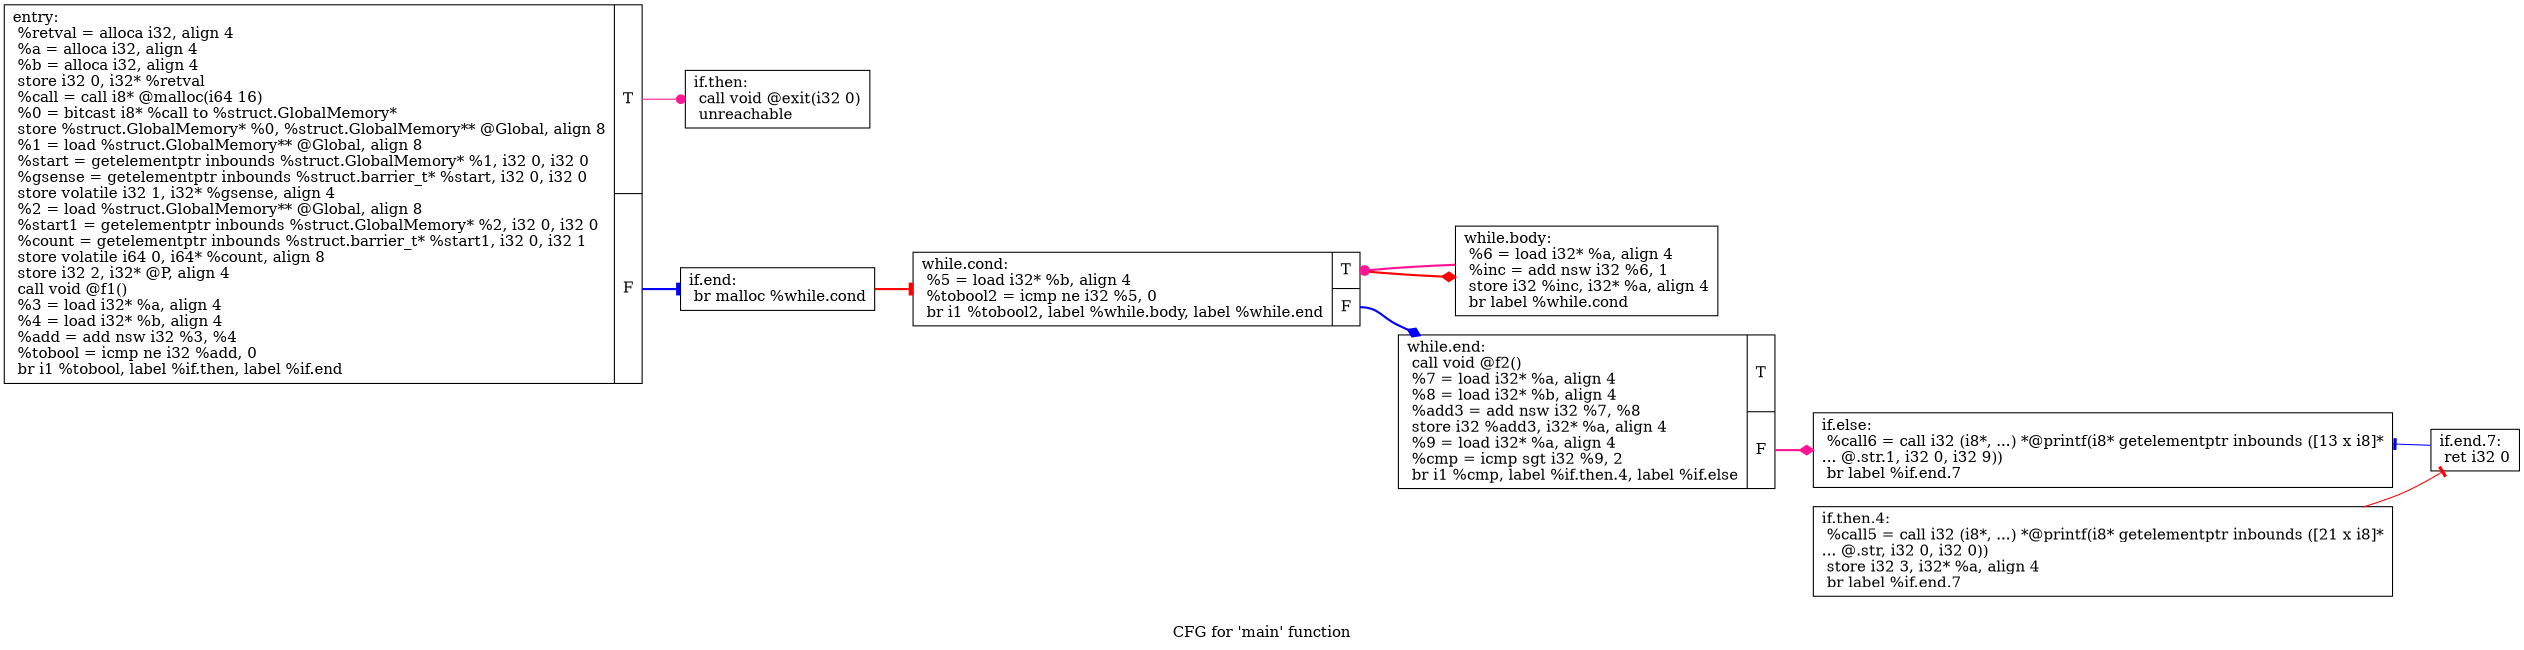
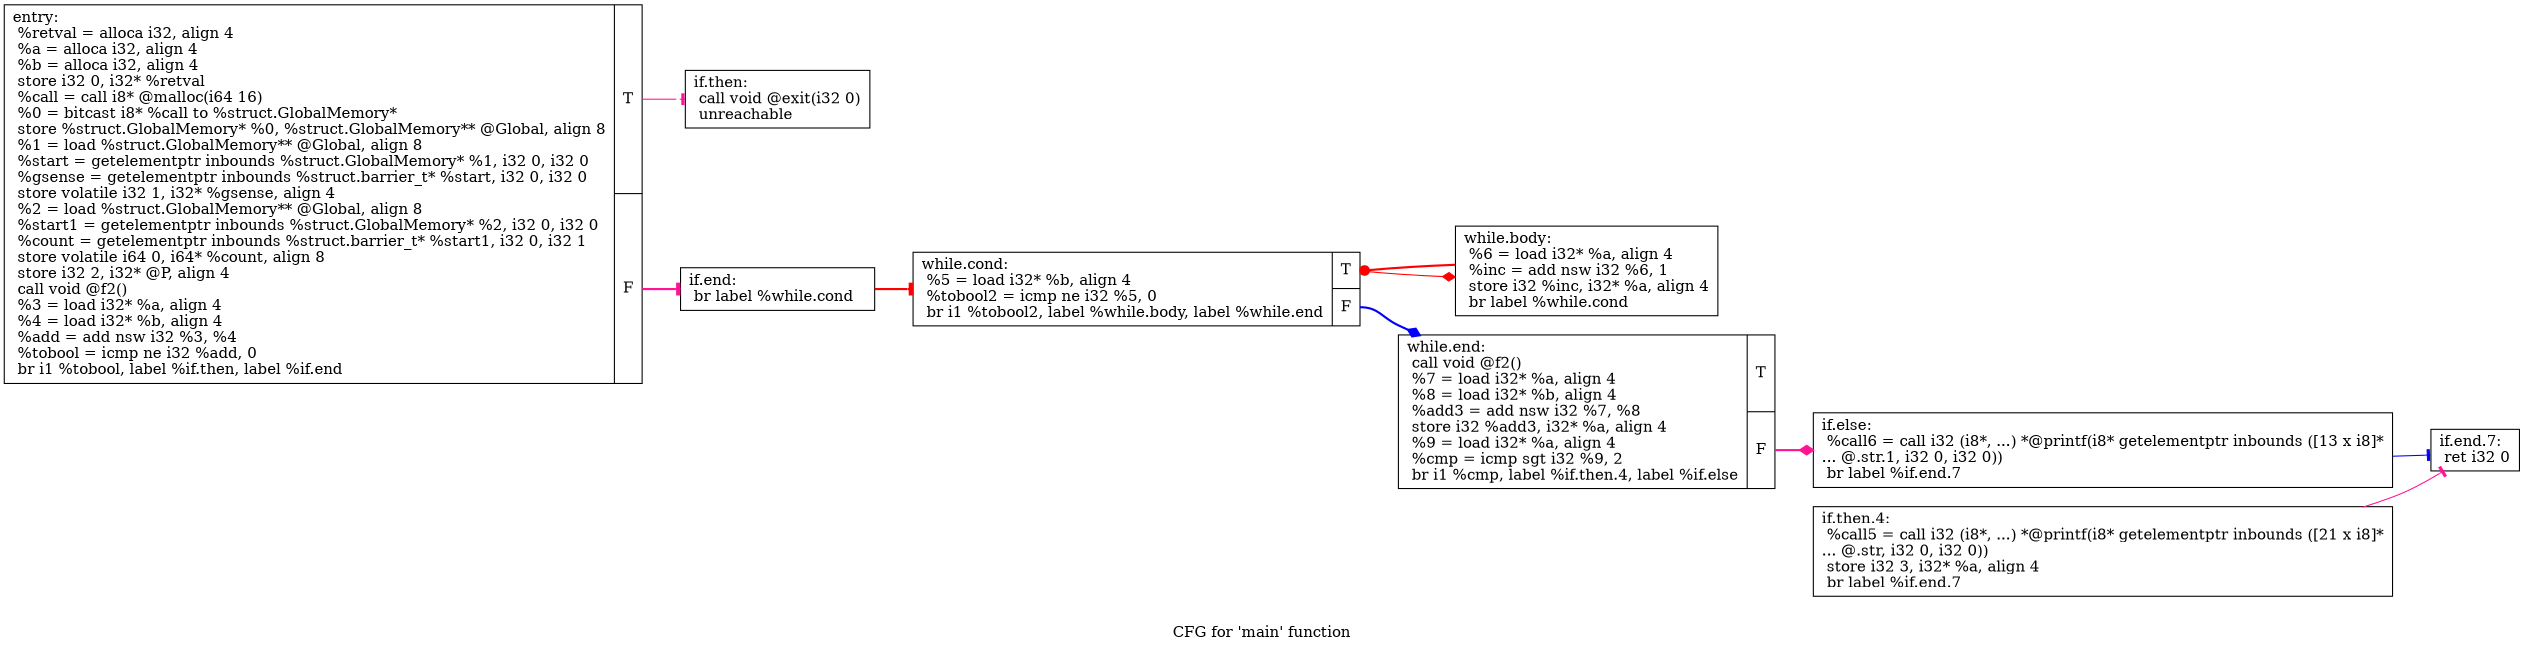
(659, 99) -> (659, 99)
(1412, 267) -> (1412, 267)
(1401, 274) -> (1401, 274)
(659, 289) -> (659, 289)
(70, 290) -> (70, 290)
(778, 297) -> (771, 297)
(2414, 445) -> (2409, 456)
(1913, 458) -> (1913, 458)
(2402, 493) -> (2402, 493)
